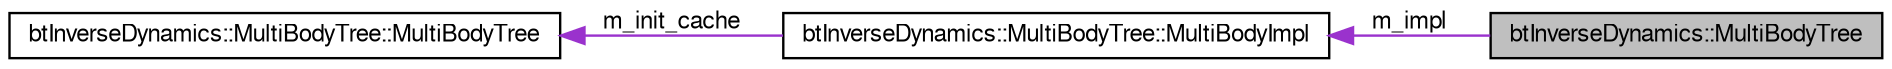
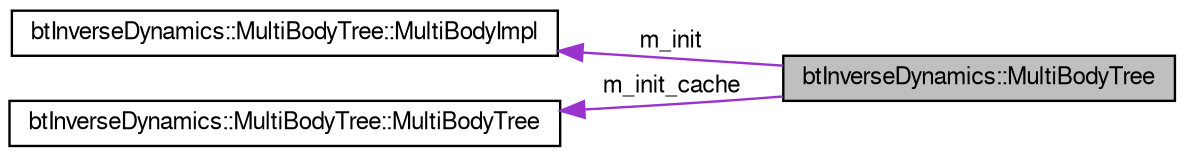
(1410, 23) -> (672, 42)
(684, 36) -> (684, 104)
